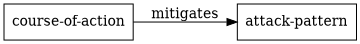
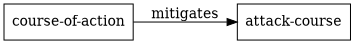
(297, 22) -> (294, 22)
